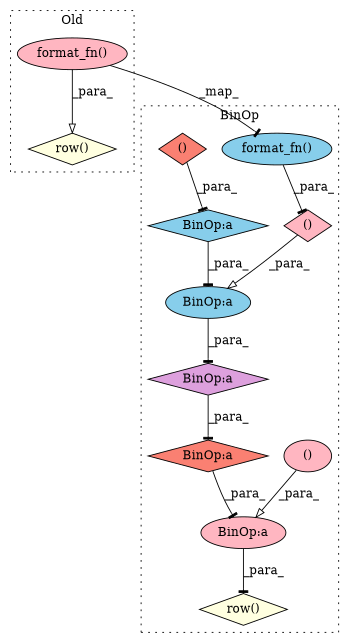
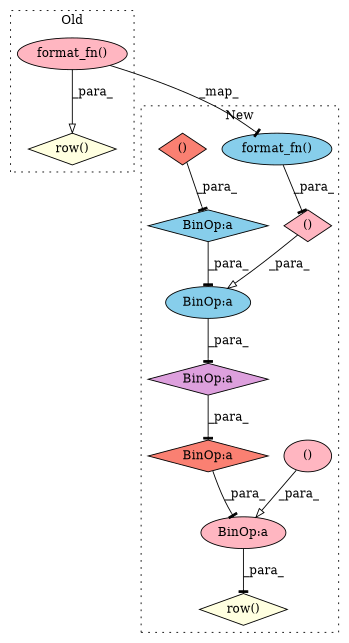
(240, 116) -> (240, 116)
